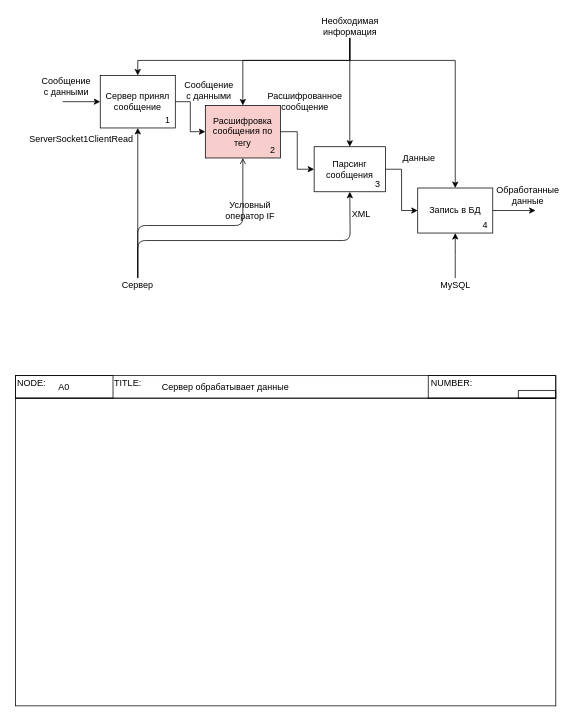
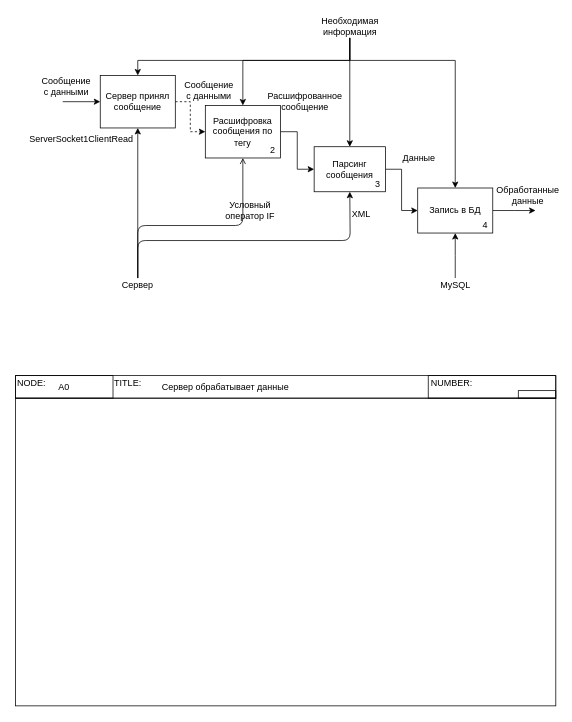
(190, 115) -> (190, 115)
(168, 120) -> none
(243, 132) -> (243, 132)
